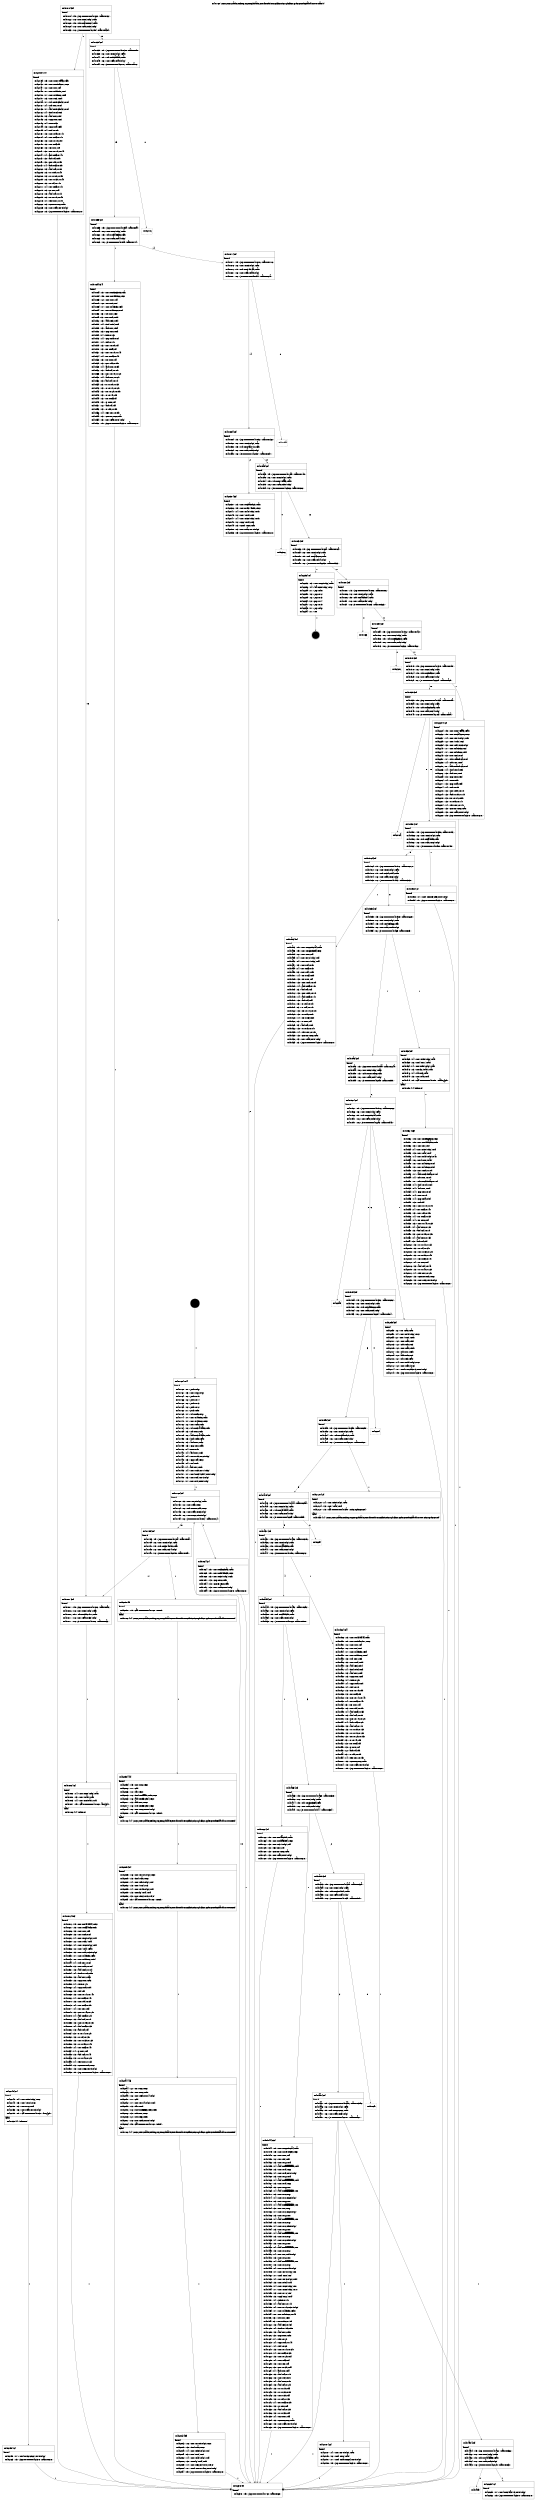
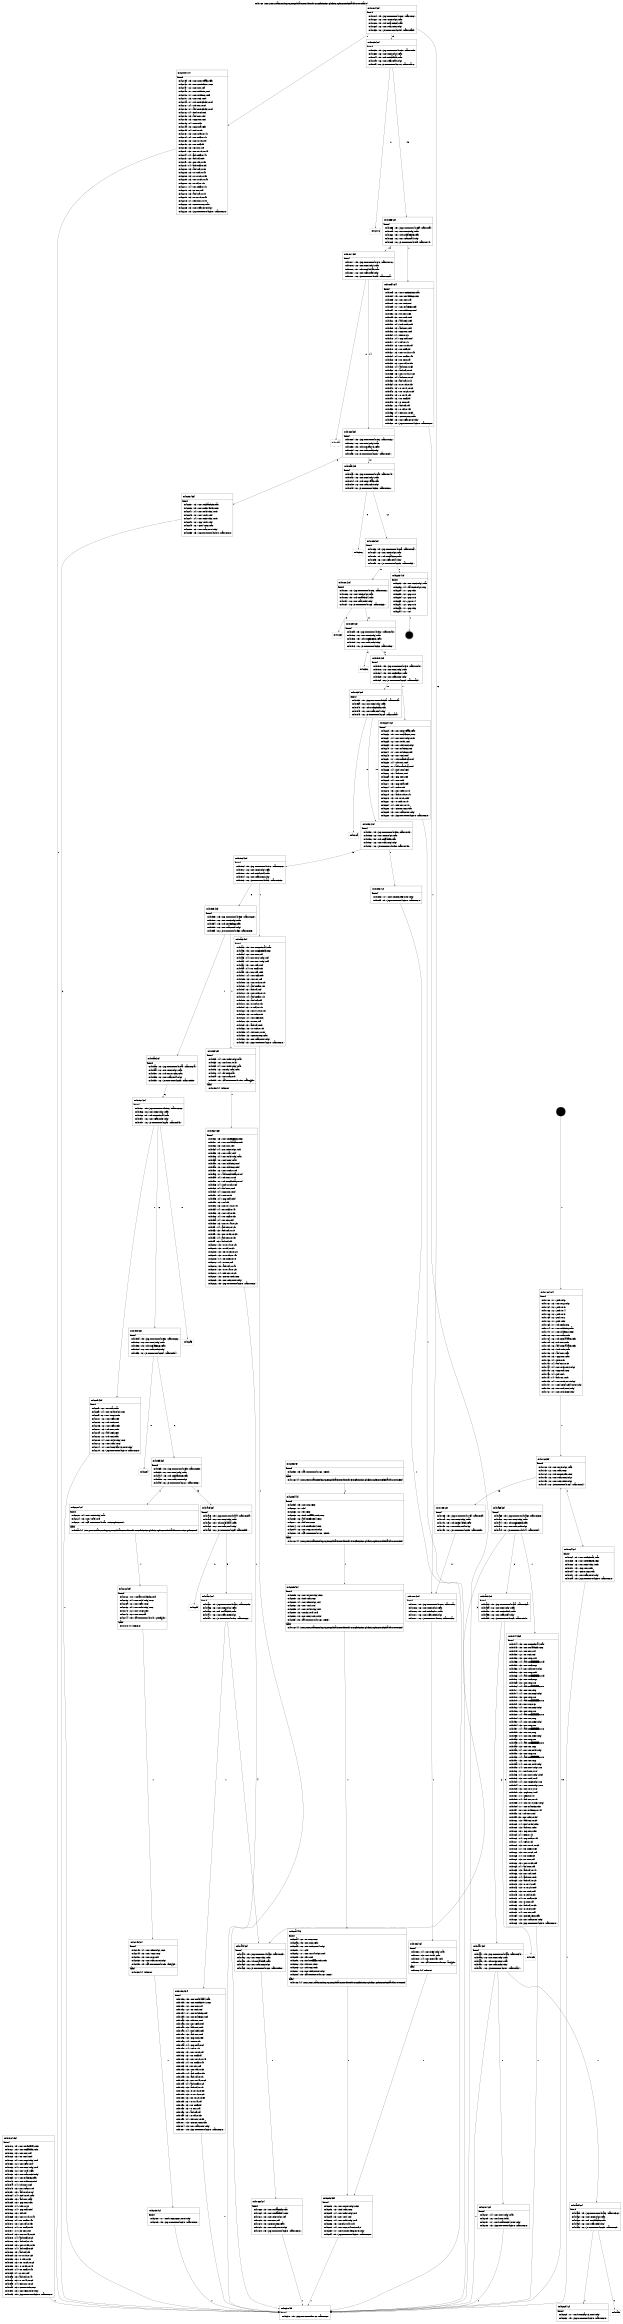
(172, 1577) -> none
none -> (142, 1608)
(297, 1704) -> (484, 1817)
(87, 1864) -> (391, 2084)
